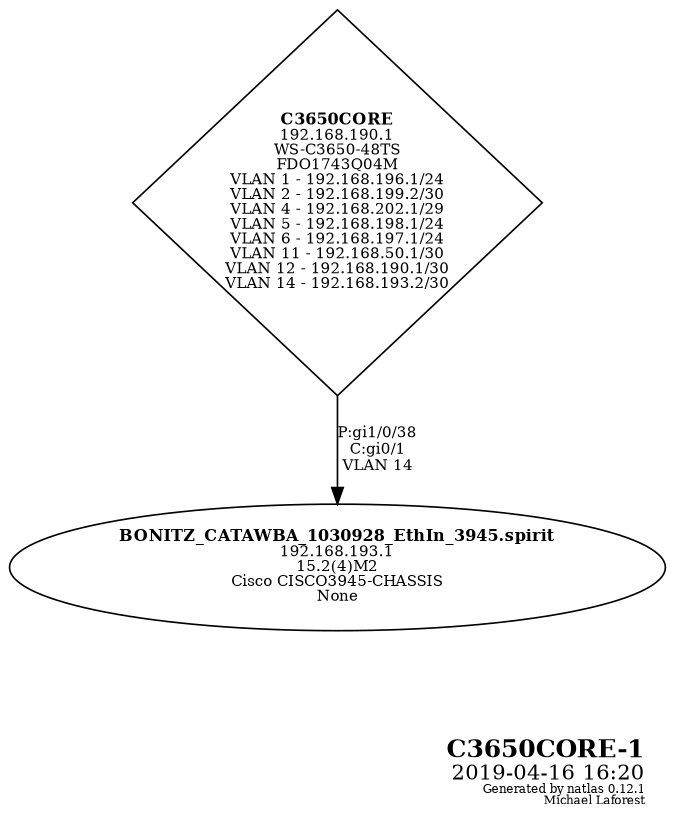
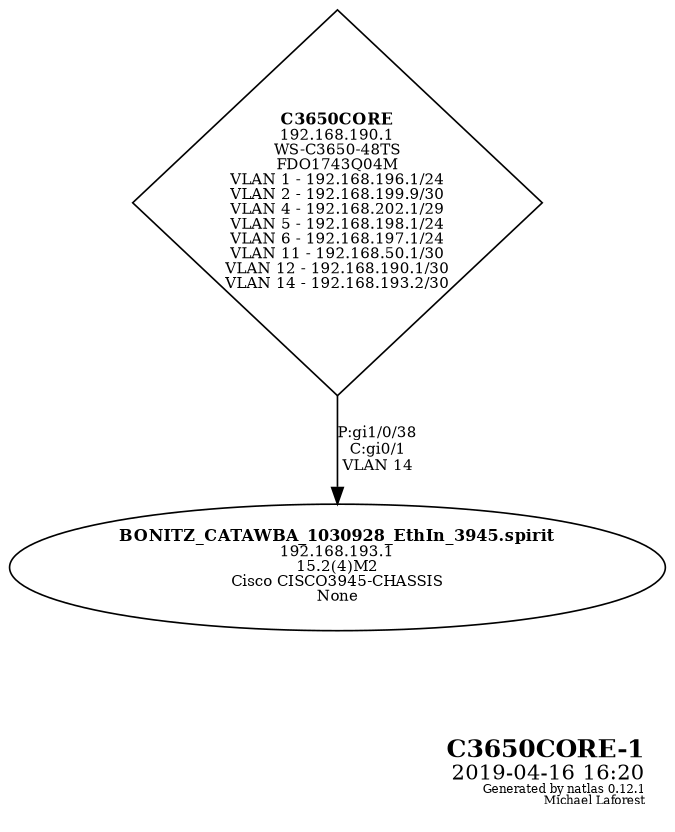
(337, 195) -> (337, 195)
